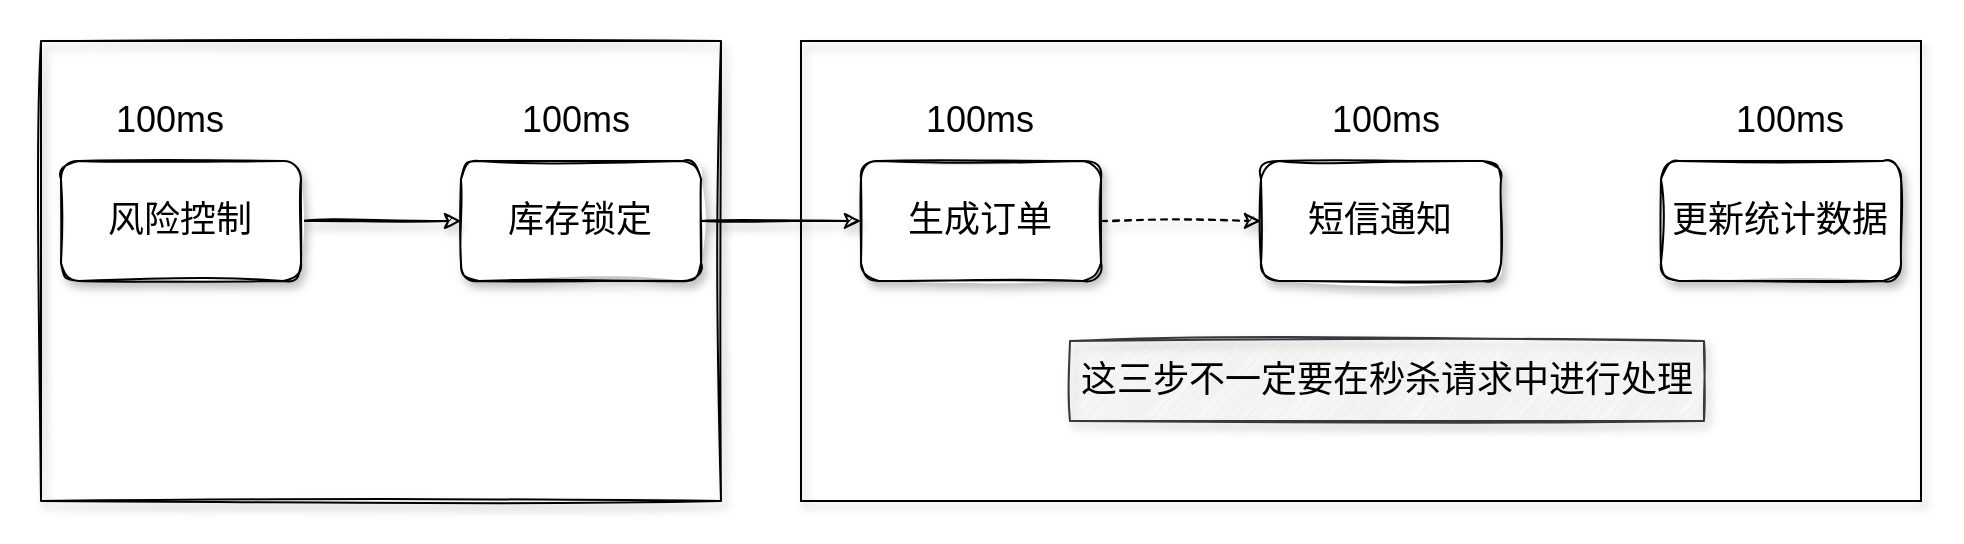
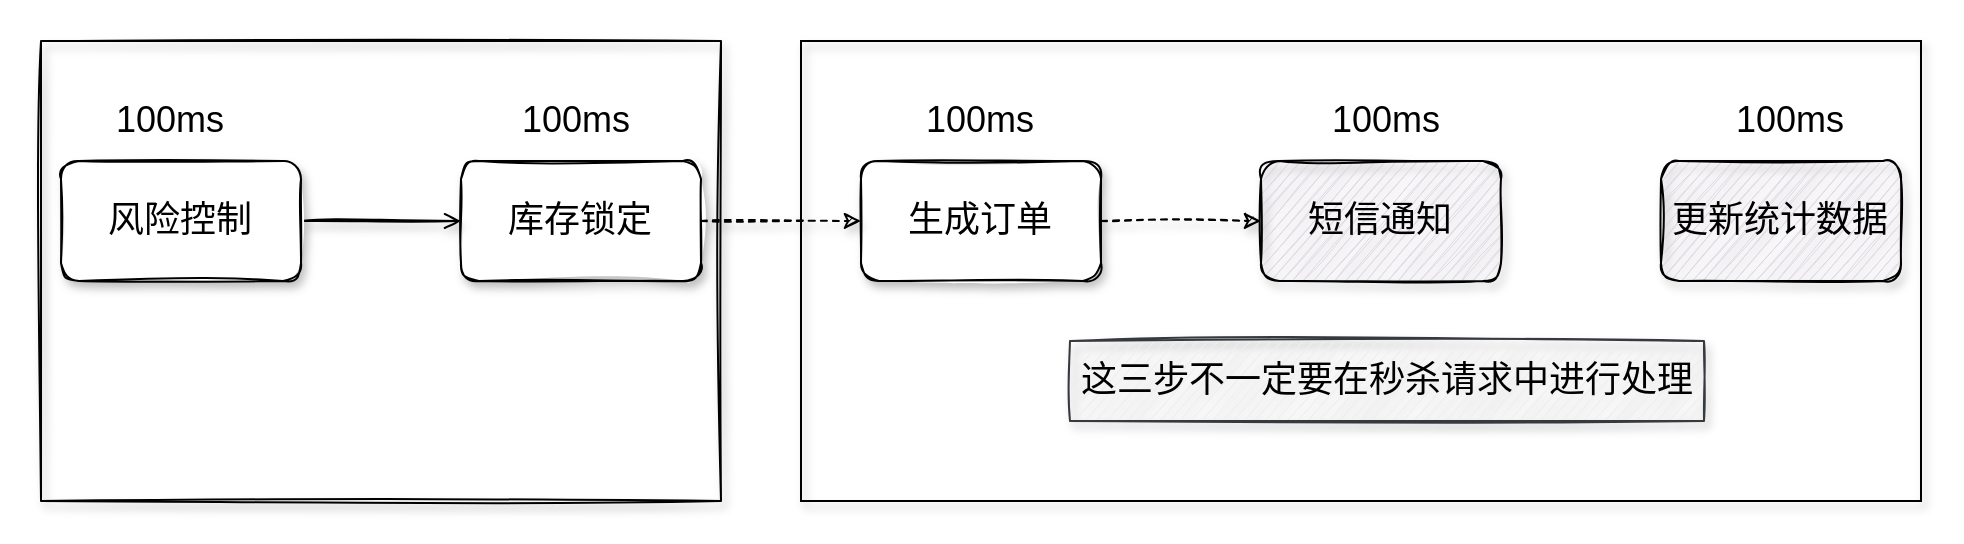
(446, 221) -> (449, 221)
(784, 221) -> (784, 221)
(1381, 221) -> (1381, 221)
(1781, 221) -> (1781, 221)
